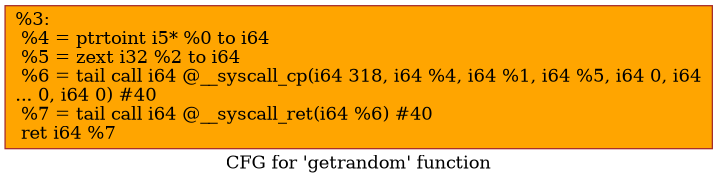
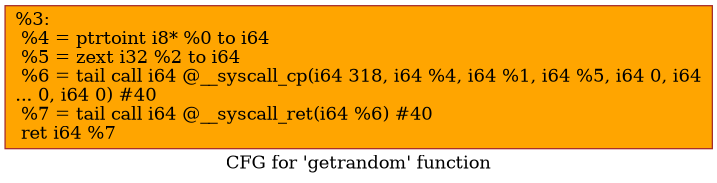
(143, 39) -> (143, 39)
